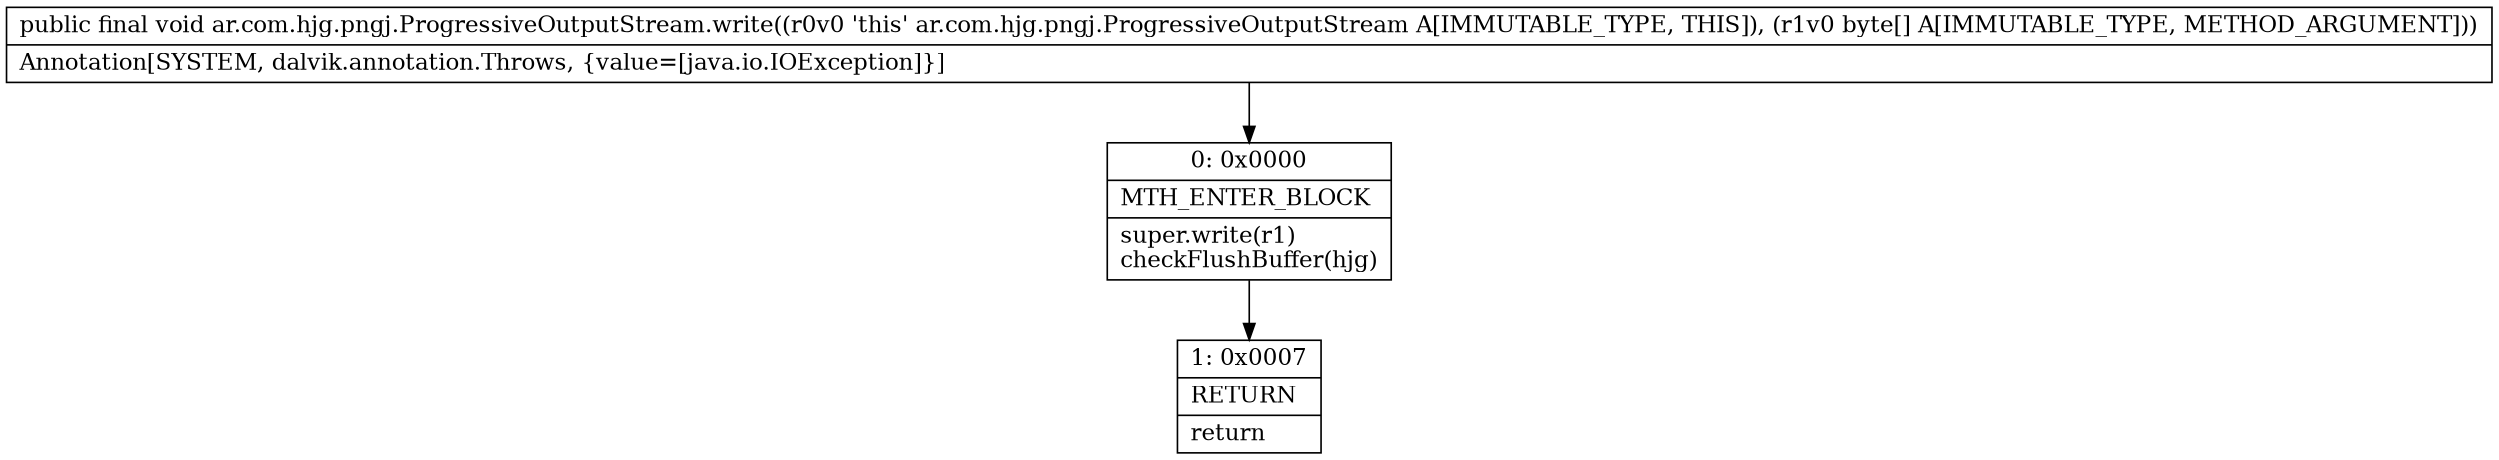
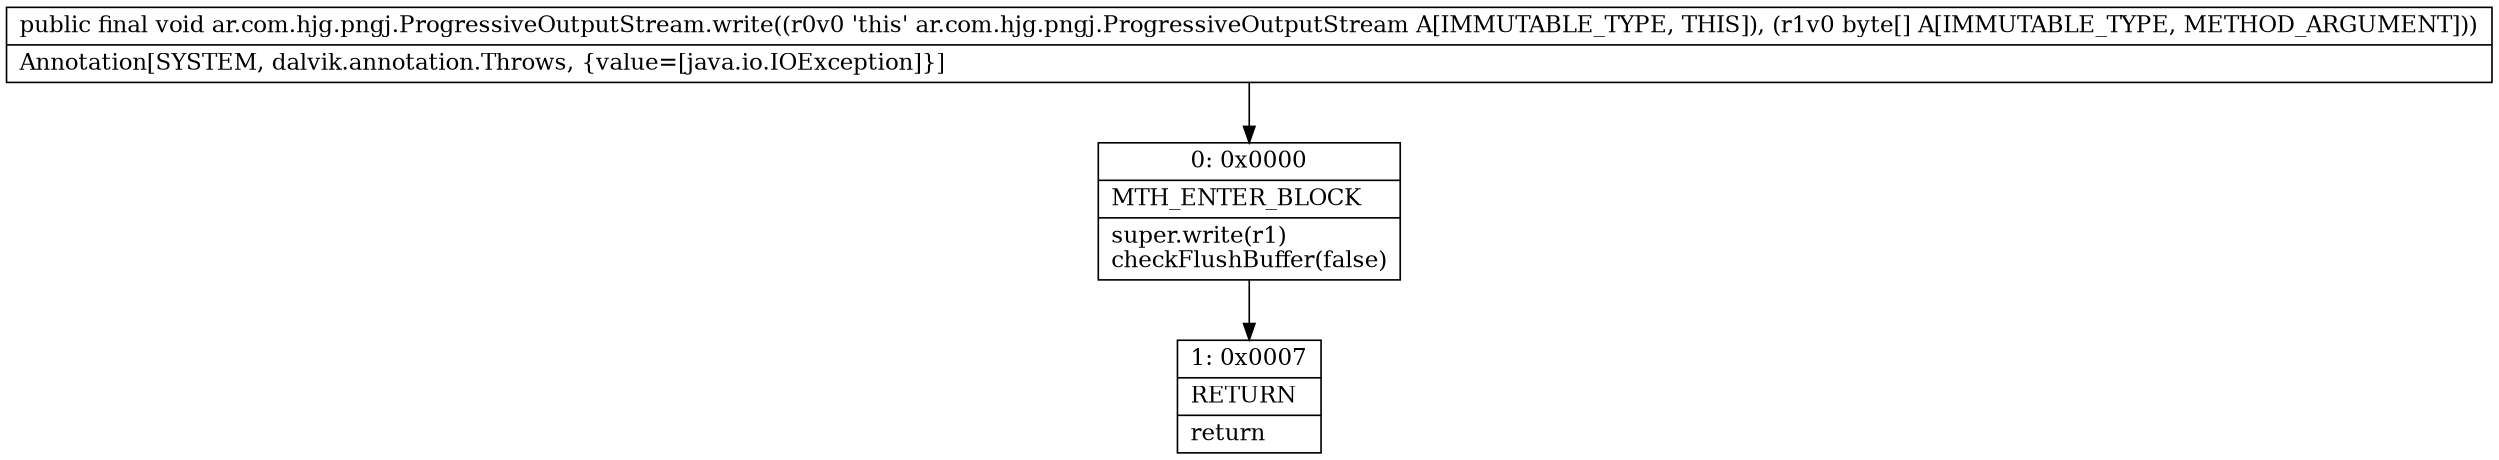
(1249, 260) -> (1249, 260)
